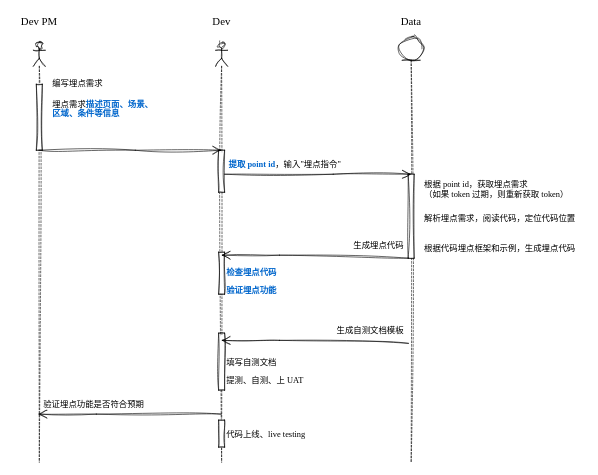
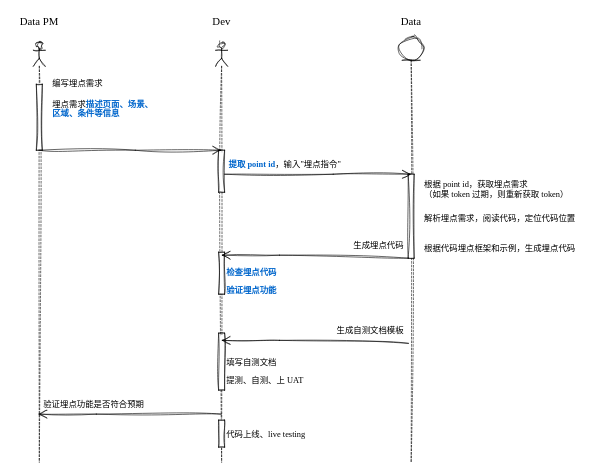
(39, 21) -> (39, 21)
